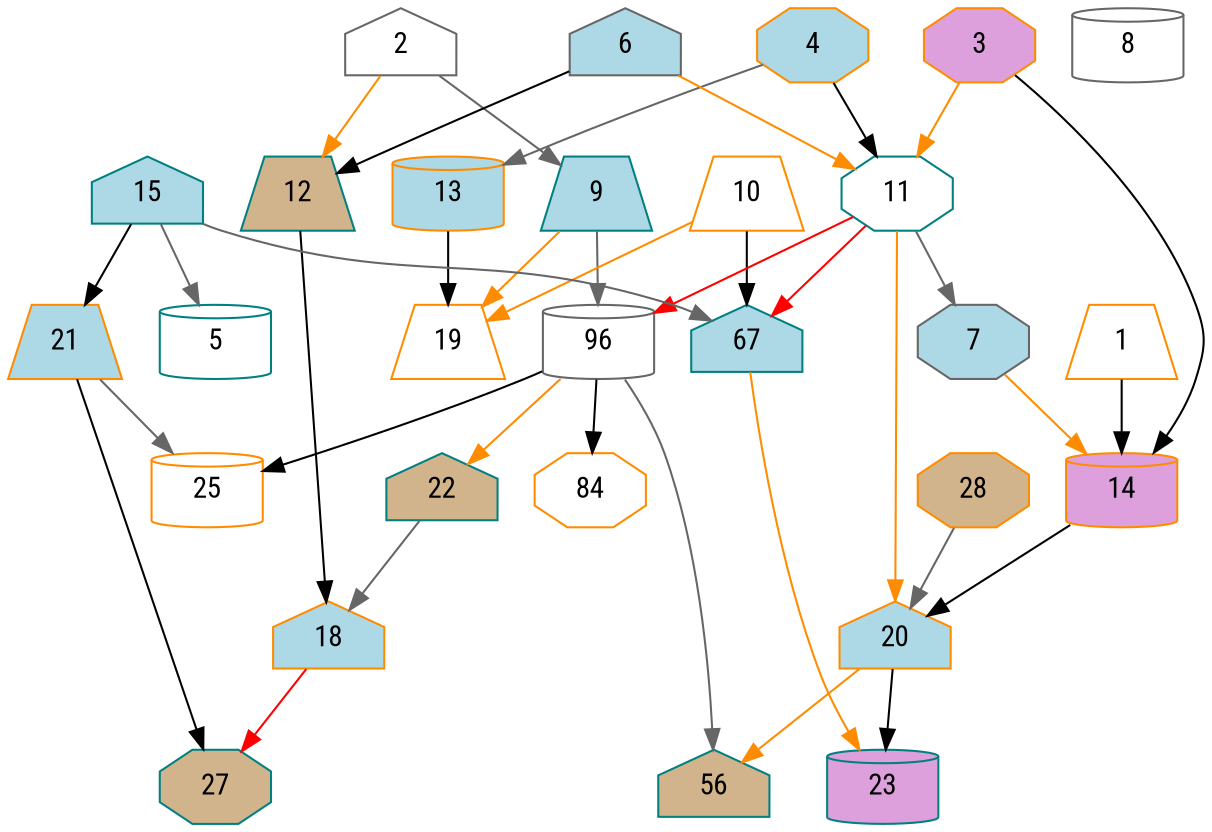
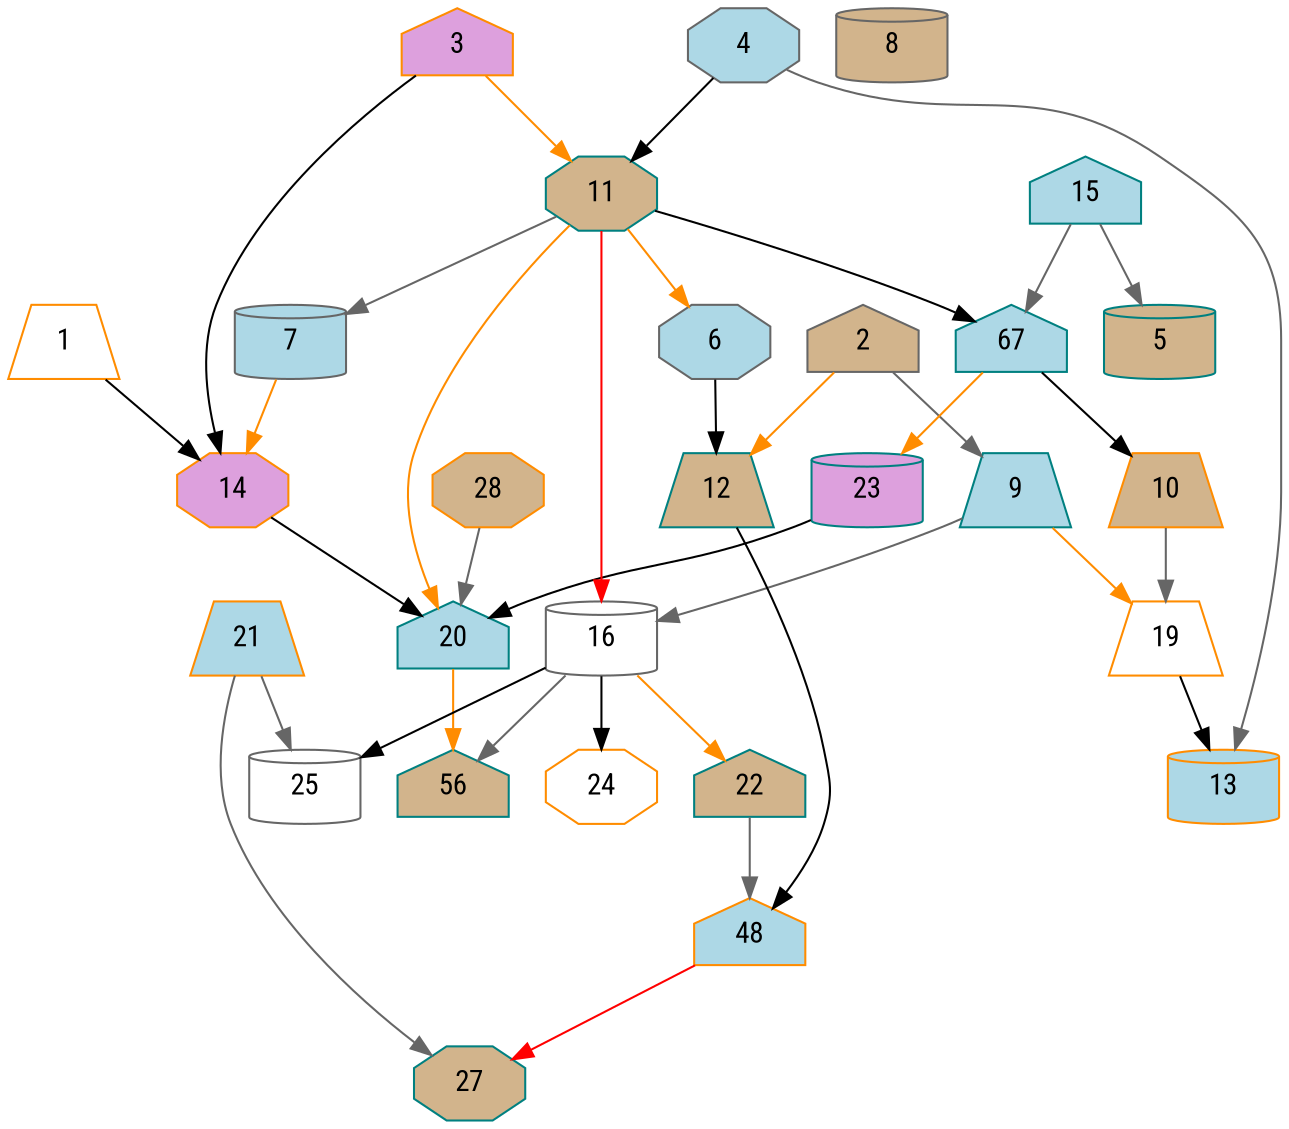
(401, 45) -> (863, 342)
(625, 45) -> (715, 342)
(813, 45) -> (744, 45)
(980, 45) -> (457, 45)
(1128, 45) -> (892, 45)
(757, 117) -> (652, 260)
(747, 194) -> (1166, 490)
(897, 194) -> (601, 194)
(747, 254) -> (1079, 407)
(113, 255) -> none
(448, 255) -> (1191, 703)
(613, 260) -> (1166, 554)
(827, 263) -> (807, 258)
(215, 342) -> (1160, 342)
(598, 342) -> (601, 639)
(973, 342) -> (290, 342)
(207, 490) -> (305, 787)
(590, 490) -> (601, 787)
(1122, 490) -> (233, 490)
(137, 554) -> (263, 885)
(329, 639) -> (750, 935)
(895, 639) -> (453, 639)
(890, 699) -> (660, 564)
